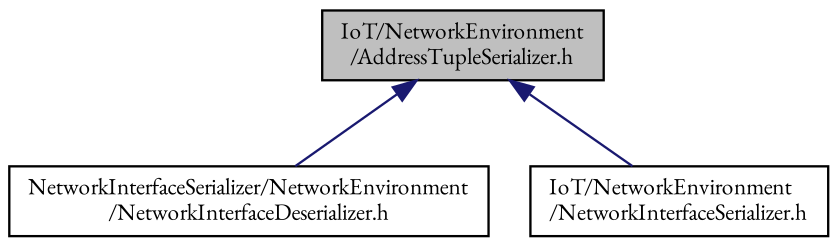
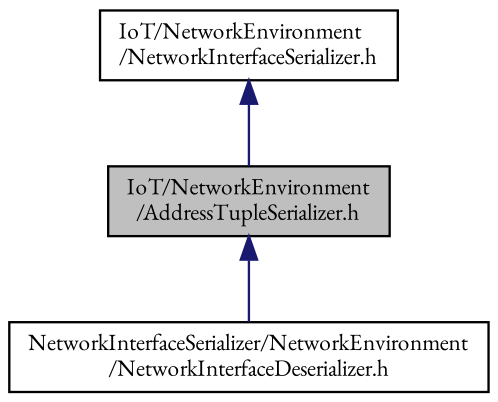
(581, 130) -> (249, 135)
